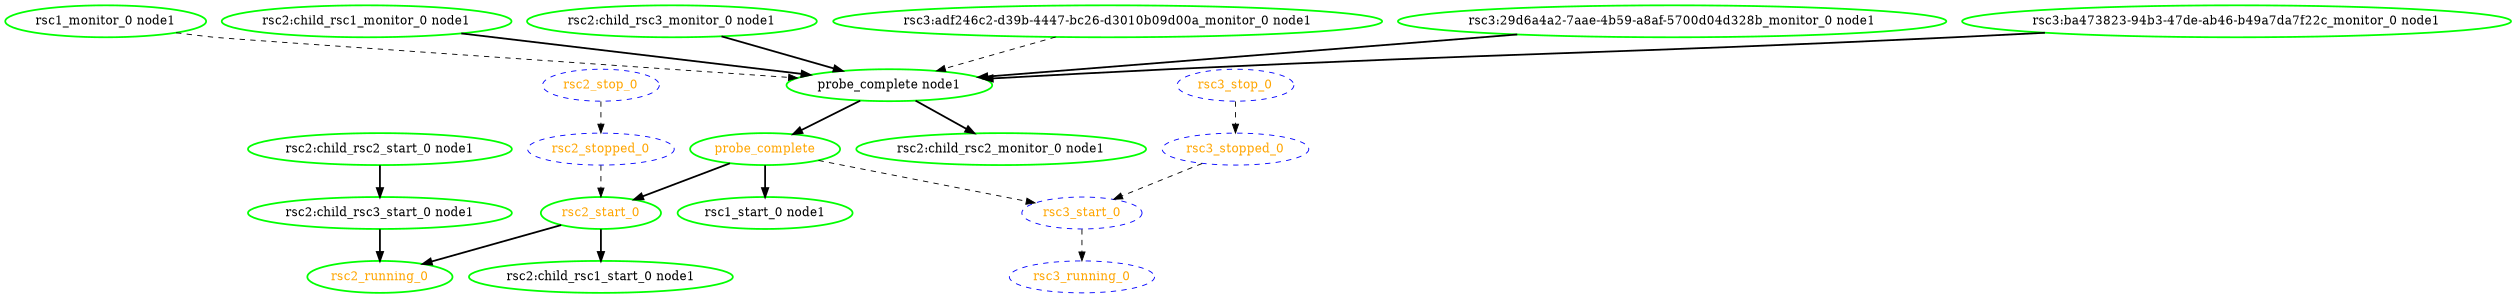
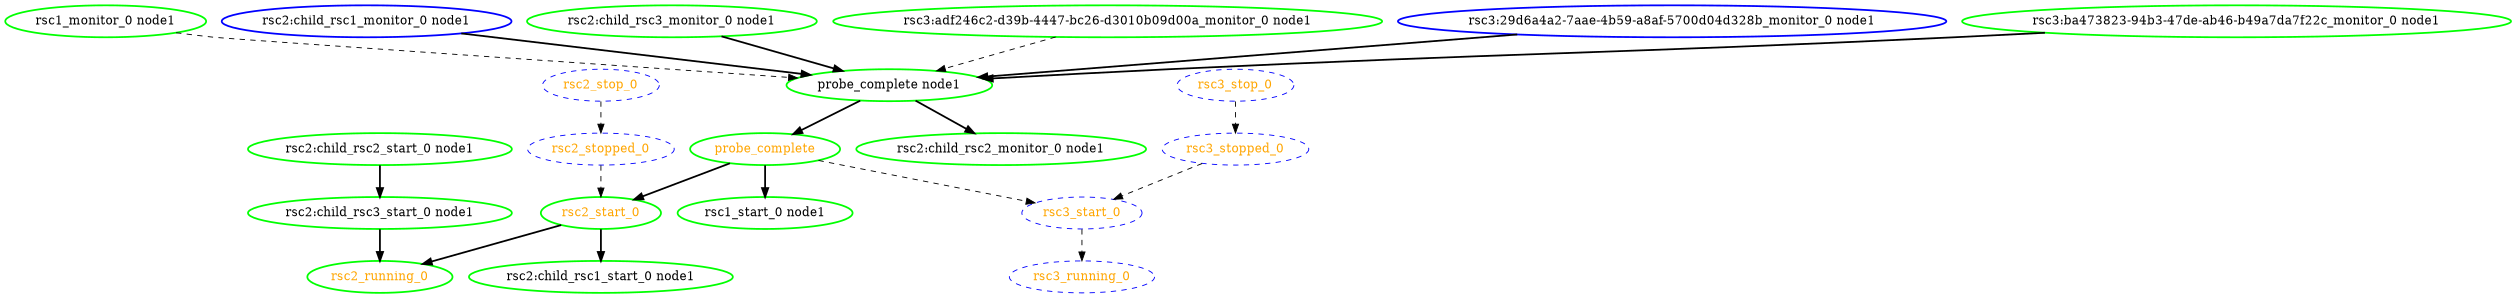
(367, 21) -> (367, 21)
(1672, 21) -> (1672, 21)
